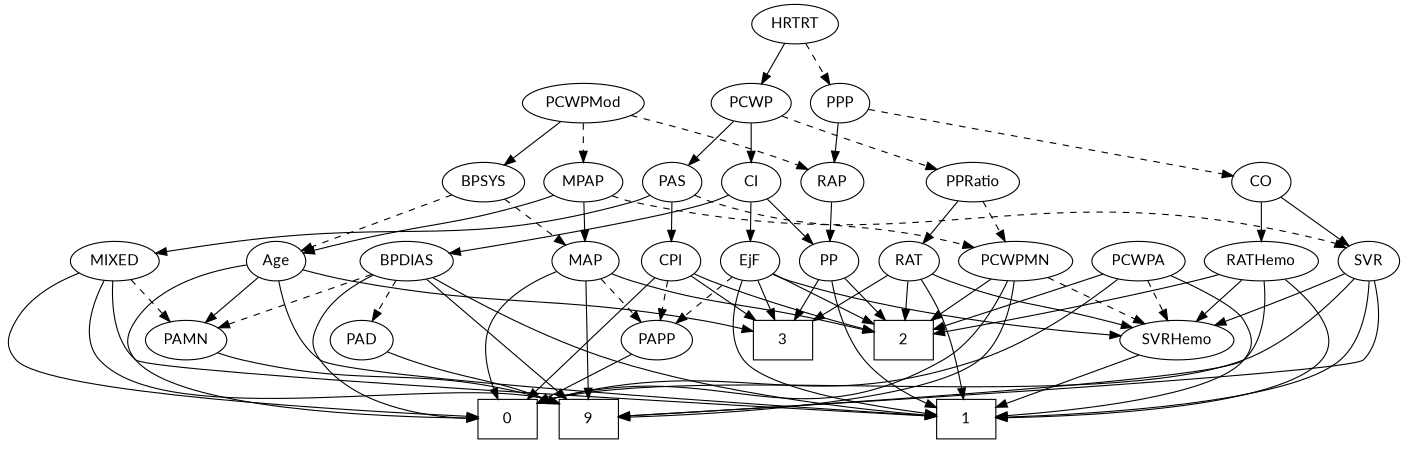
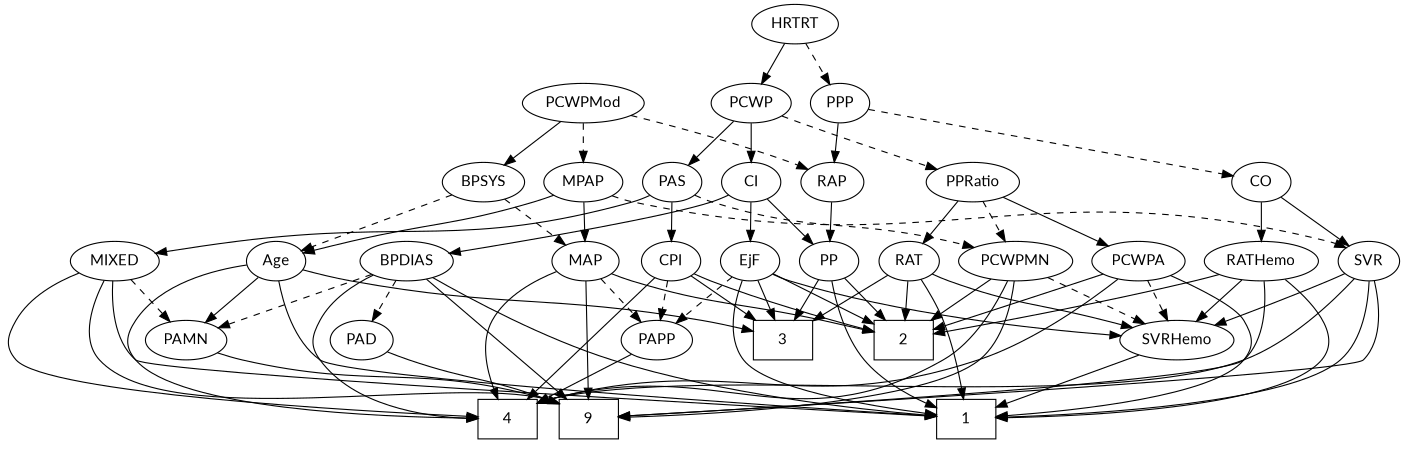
none -> (1053, 220)
(508, 419) -> (508, 419)
